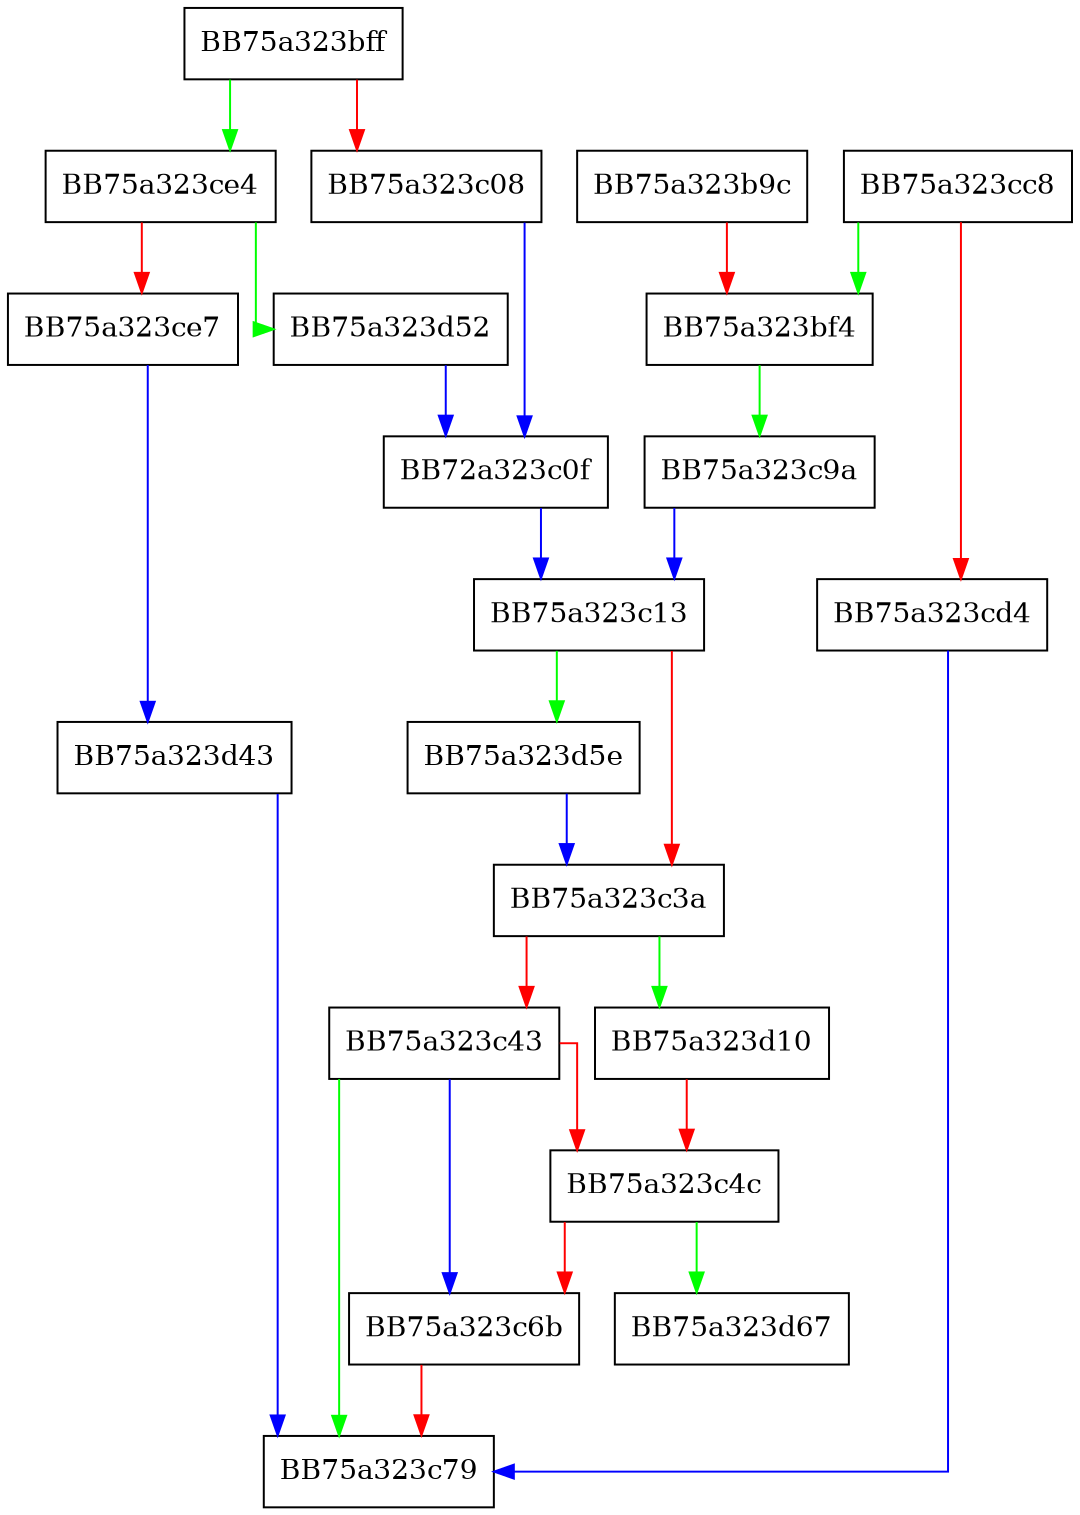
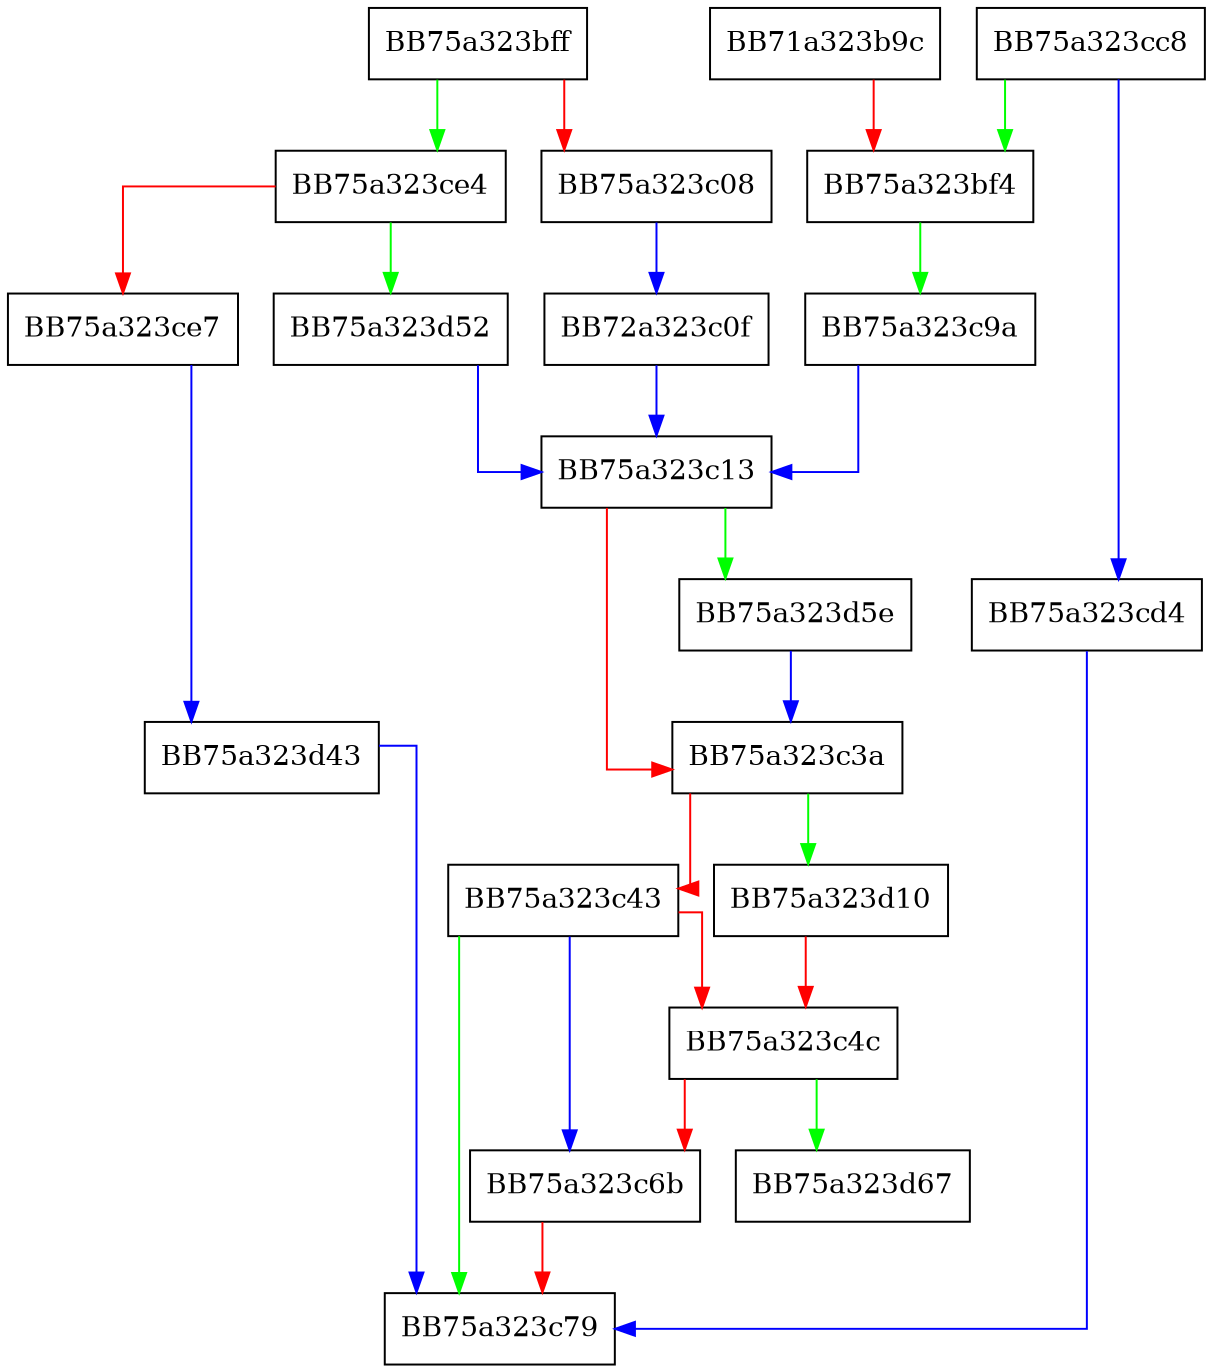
(692, 186) -> (825, 44)
(446, 390) -> (478, 440)
(961, 391) -> (1119, 319)
